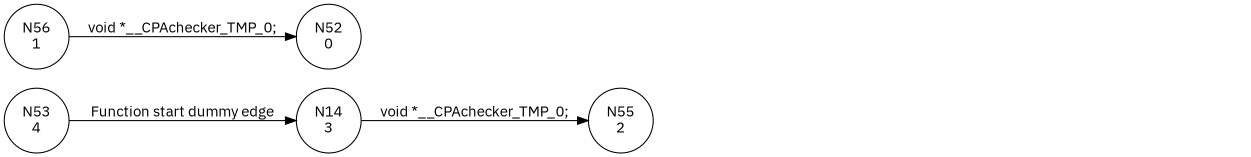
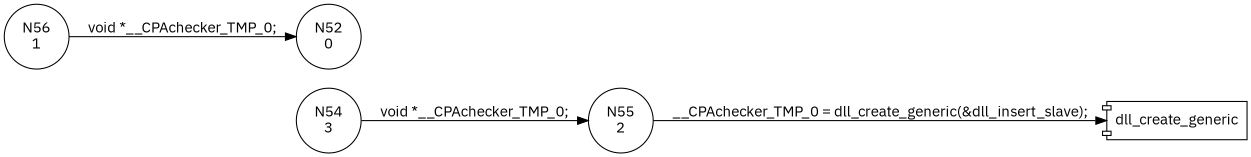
(37, 121) -> none
(329, 121) -> (329, 121)
none -> (1177, 121)
